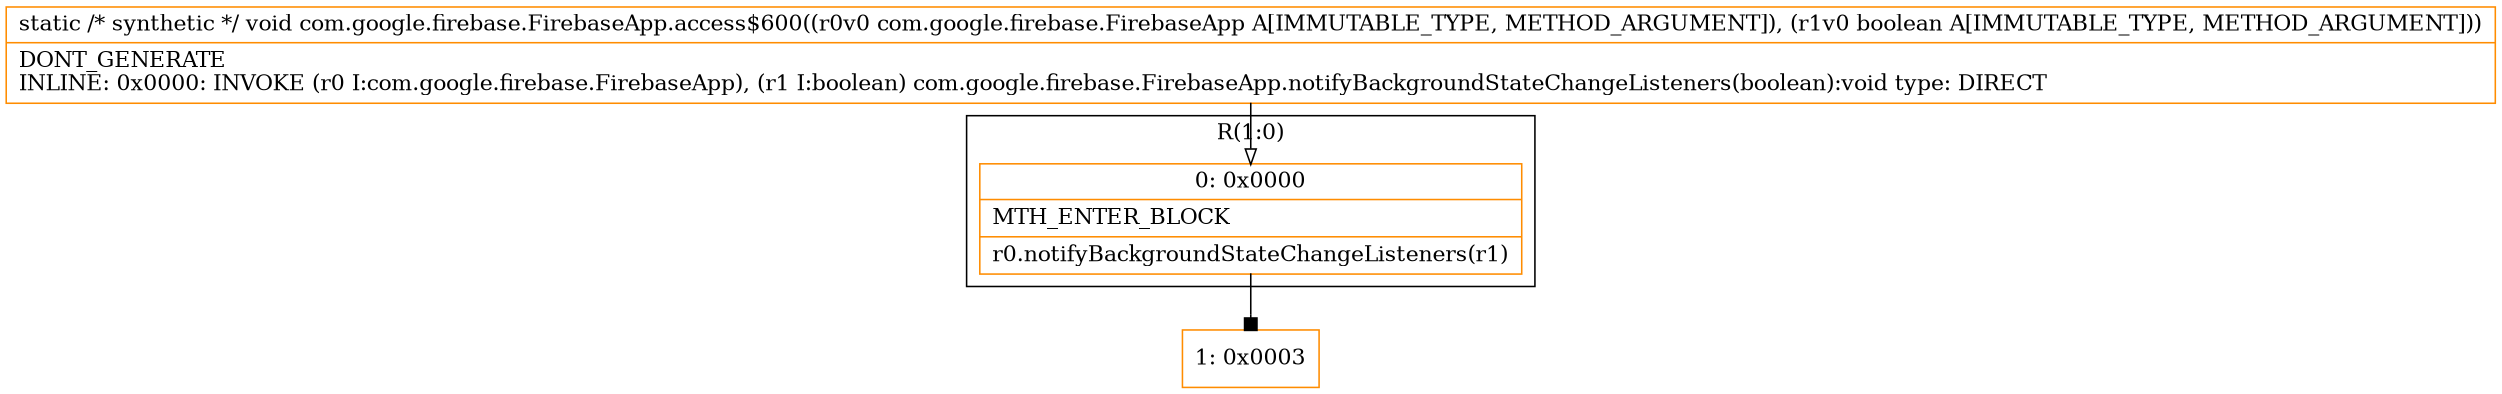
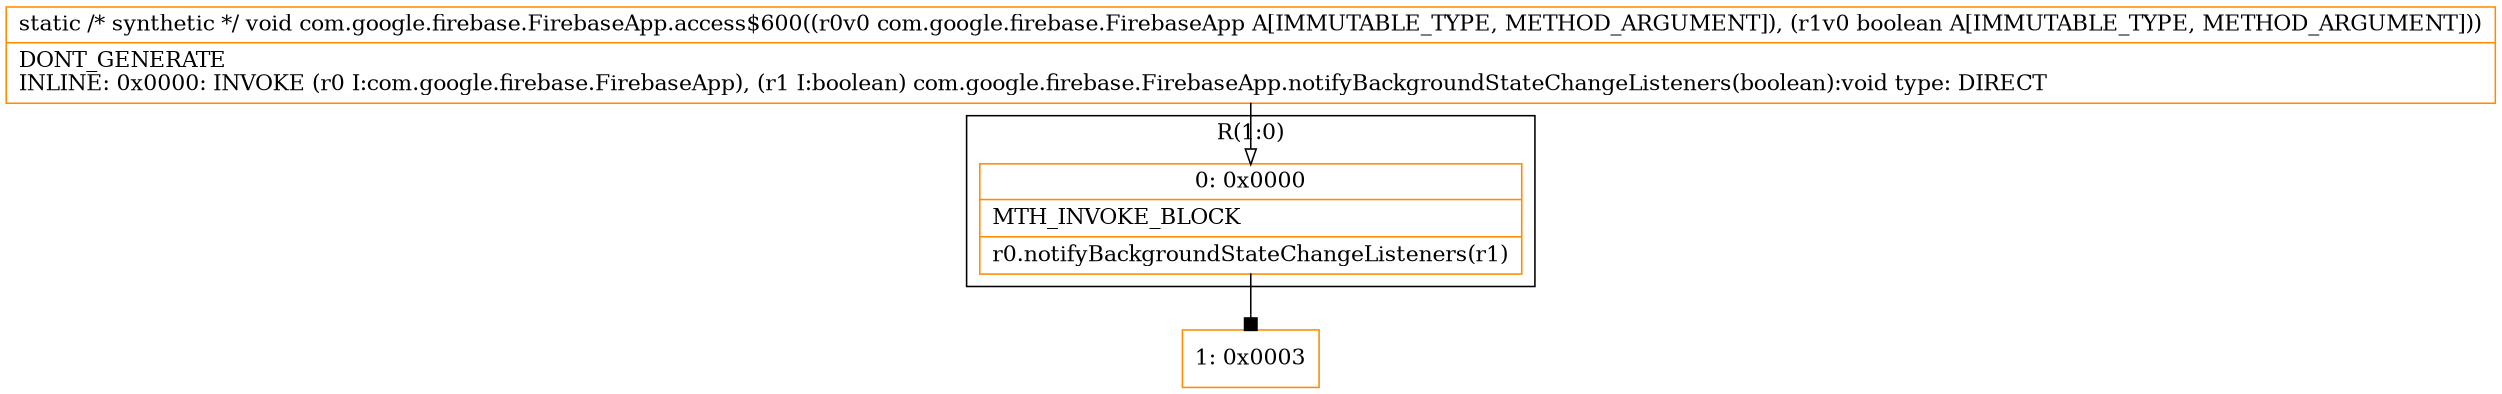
(1112, 217) -> (1116, 217)
